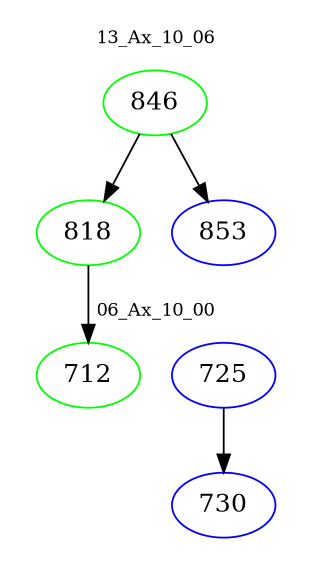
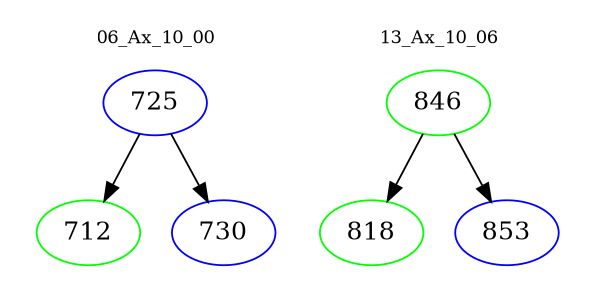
(88, 305) -> (126, 159)
